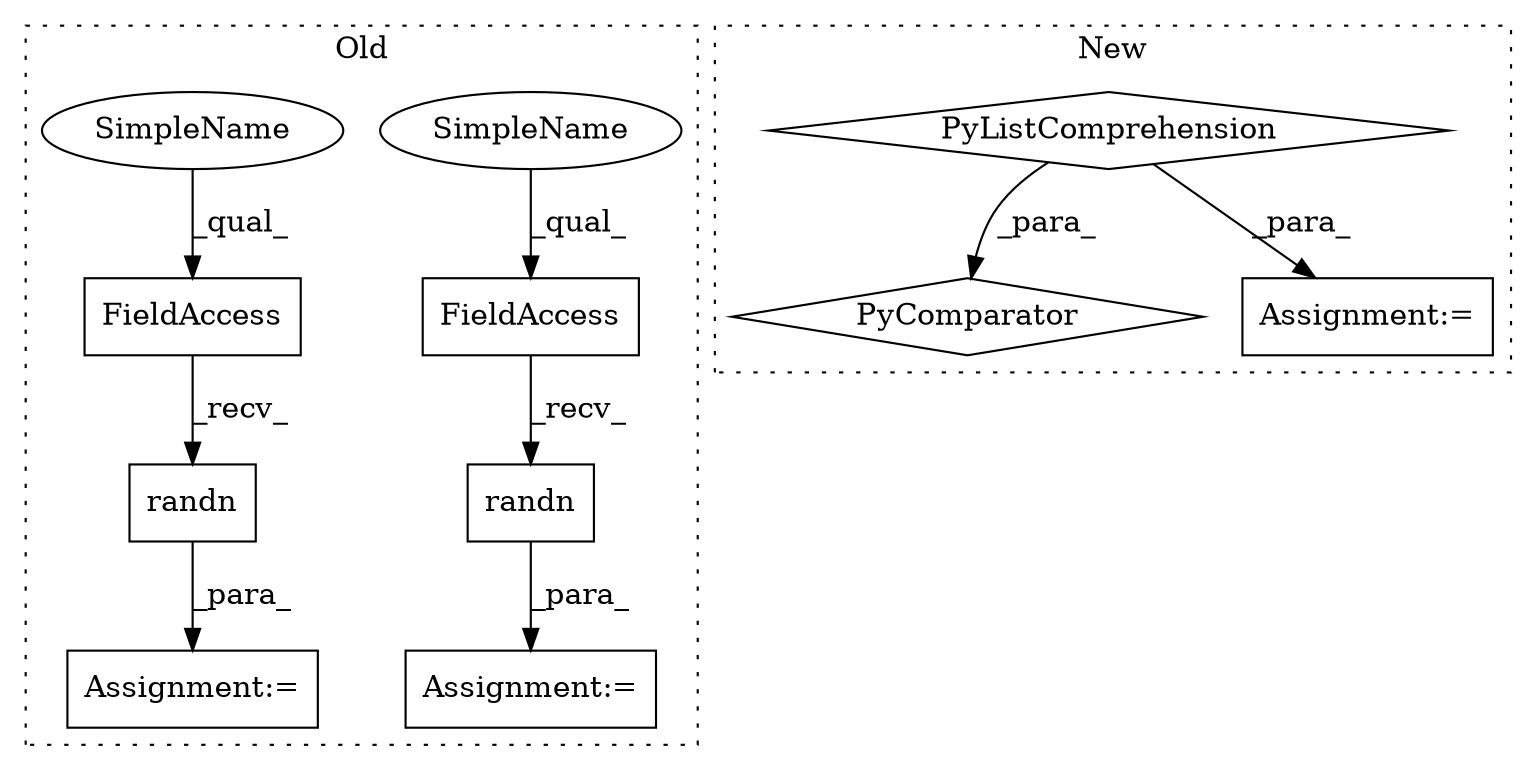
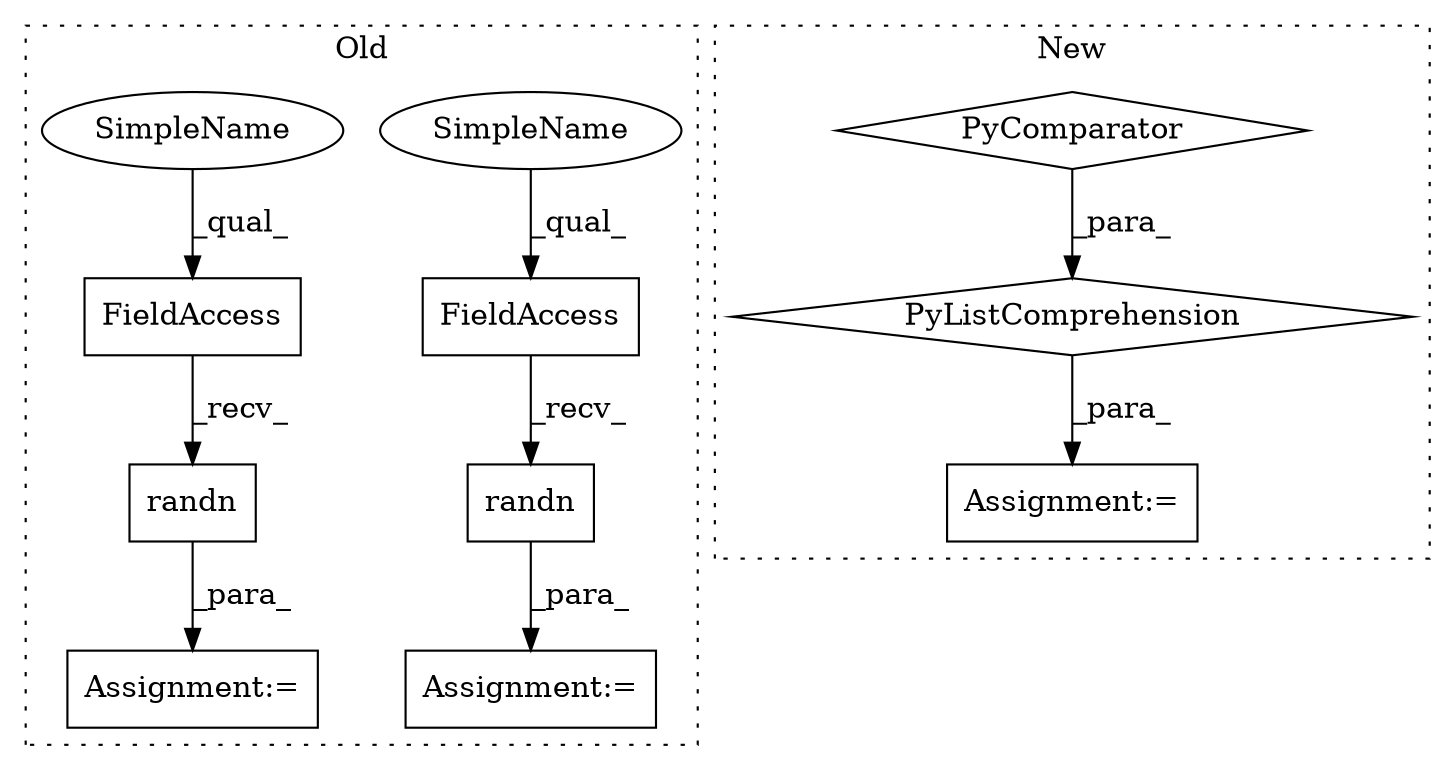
(1002, 202) -> (1072, 213)
